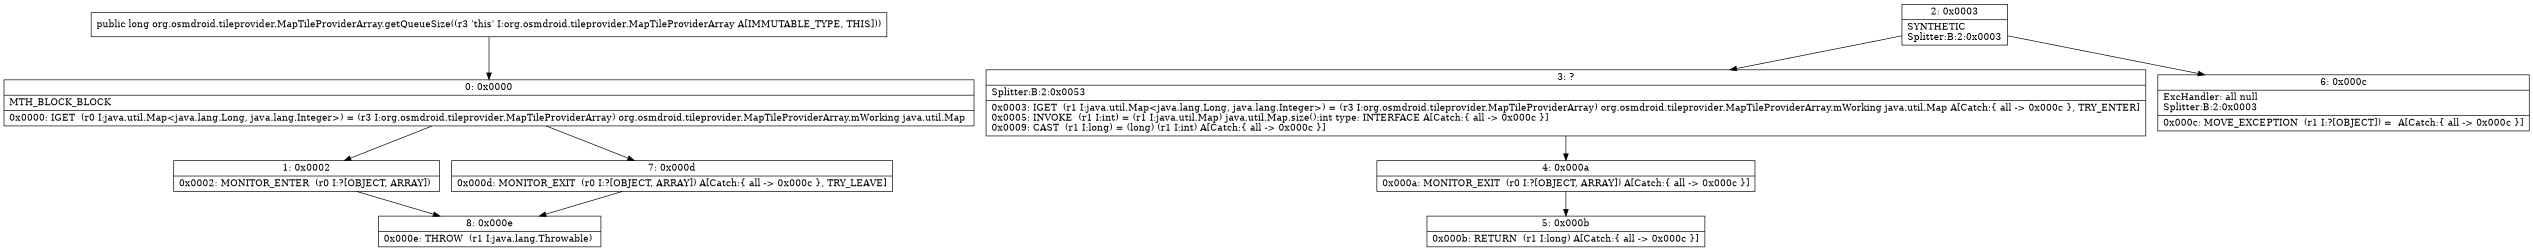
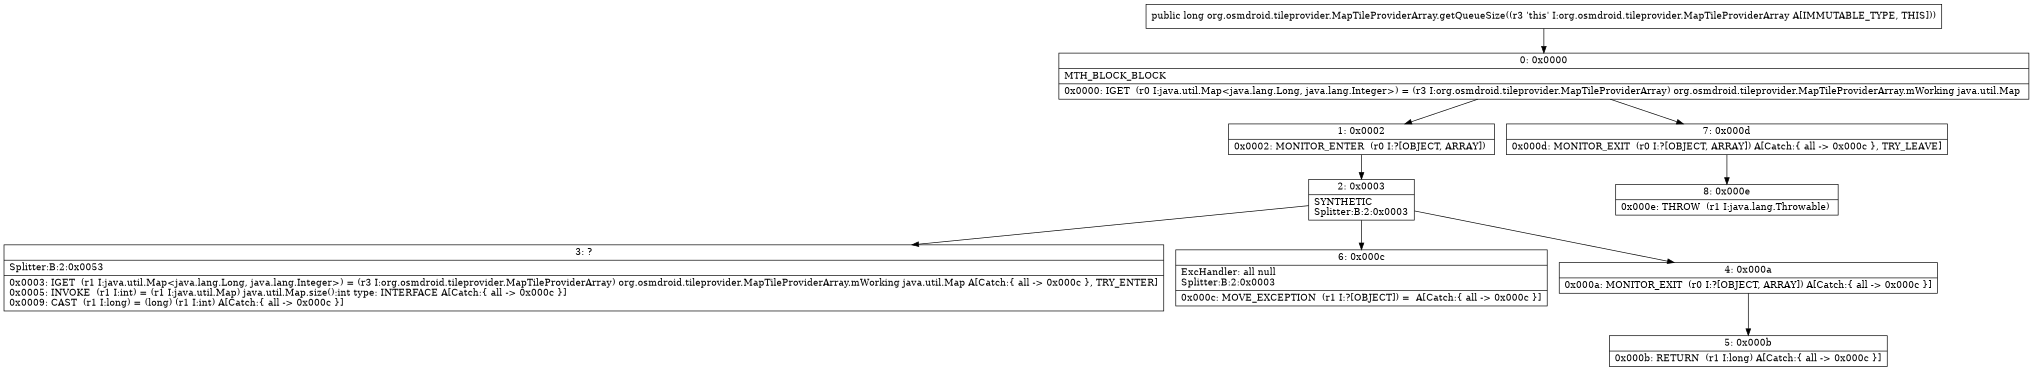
(1566, 145) -> (1541, 236)
(395, 203) -> (1361, 164)
